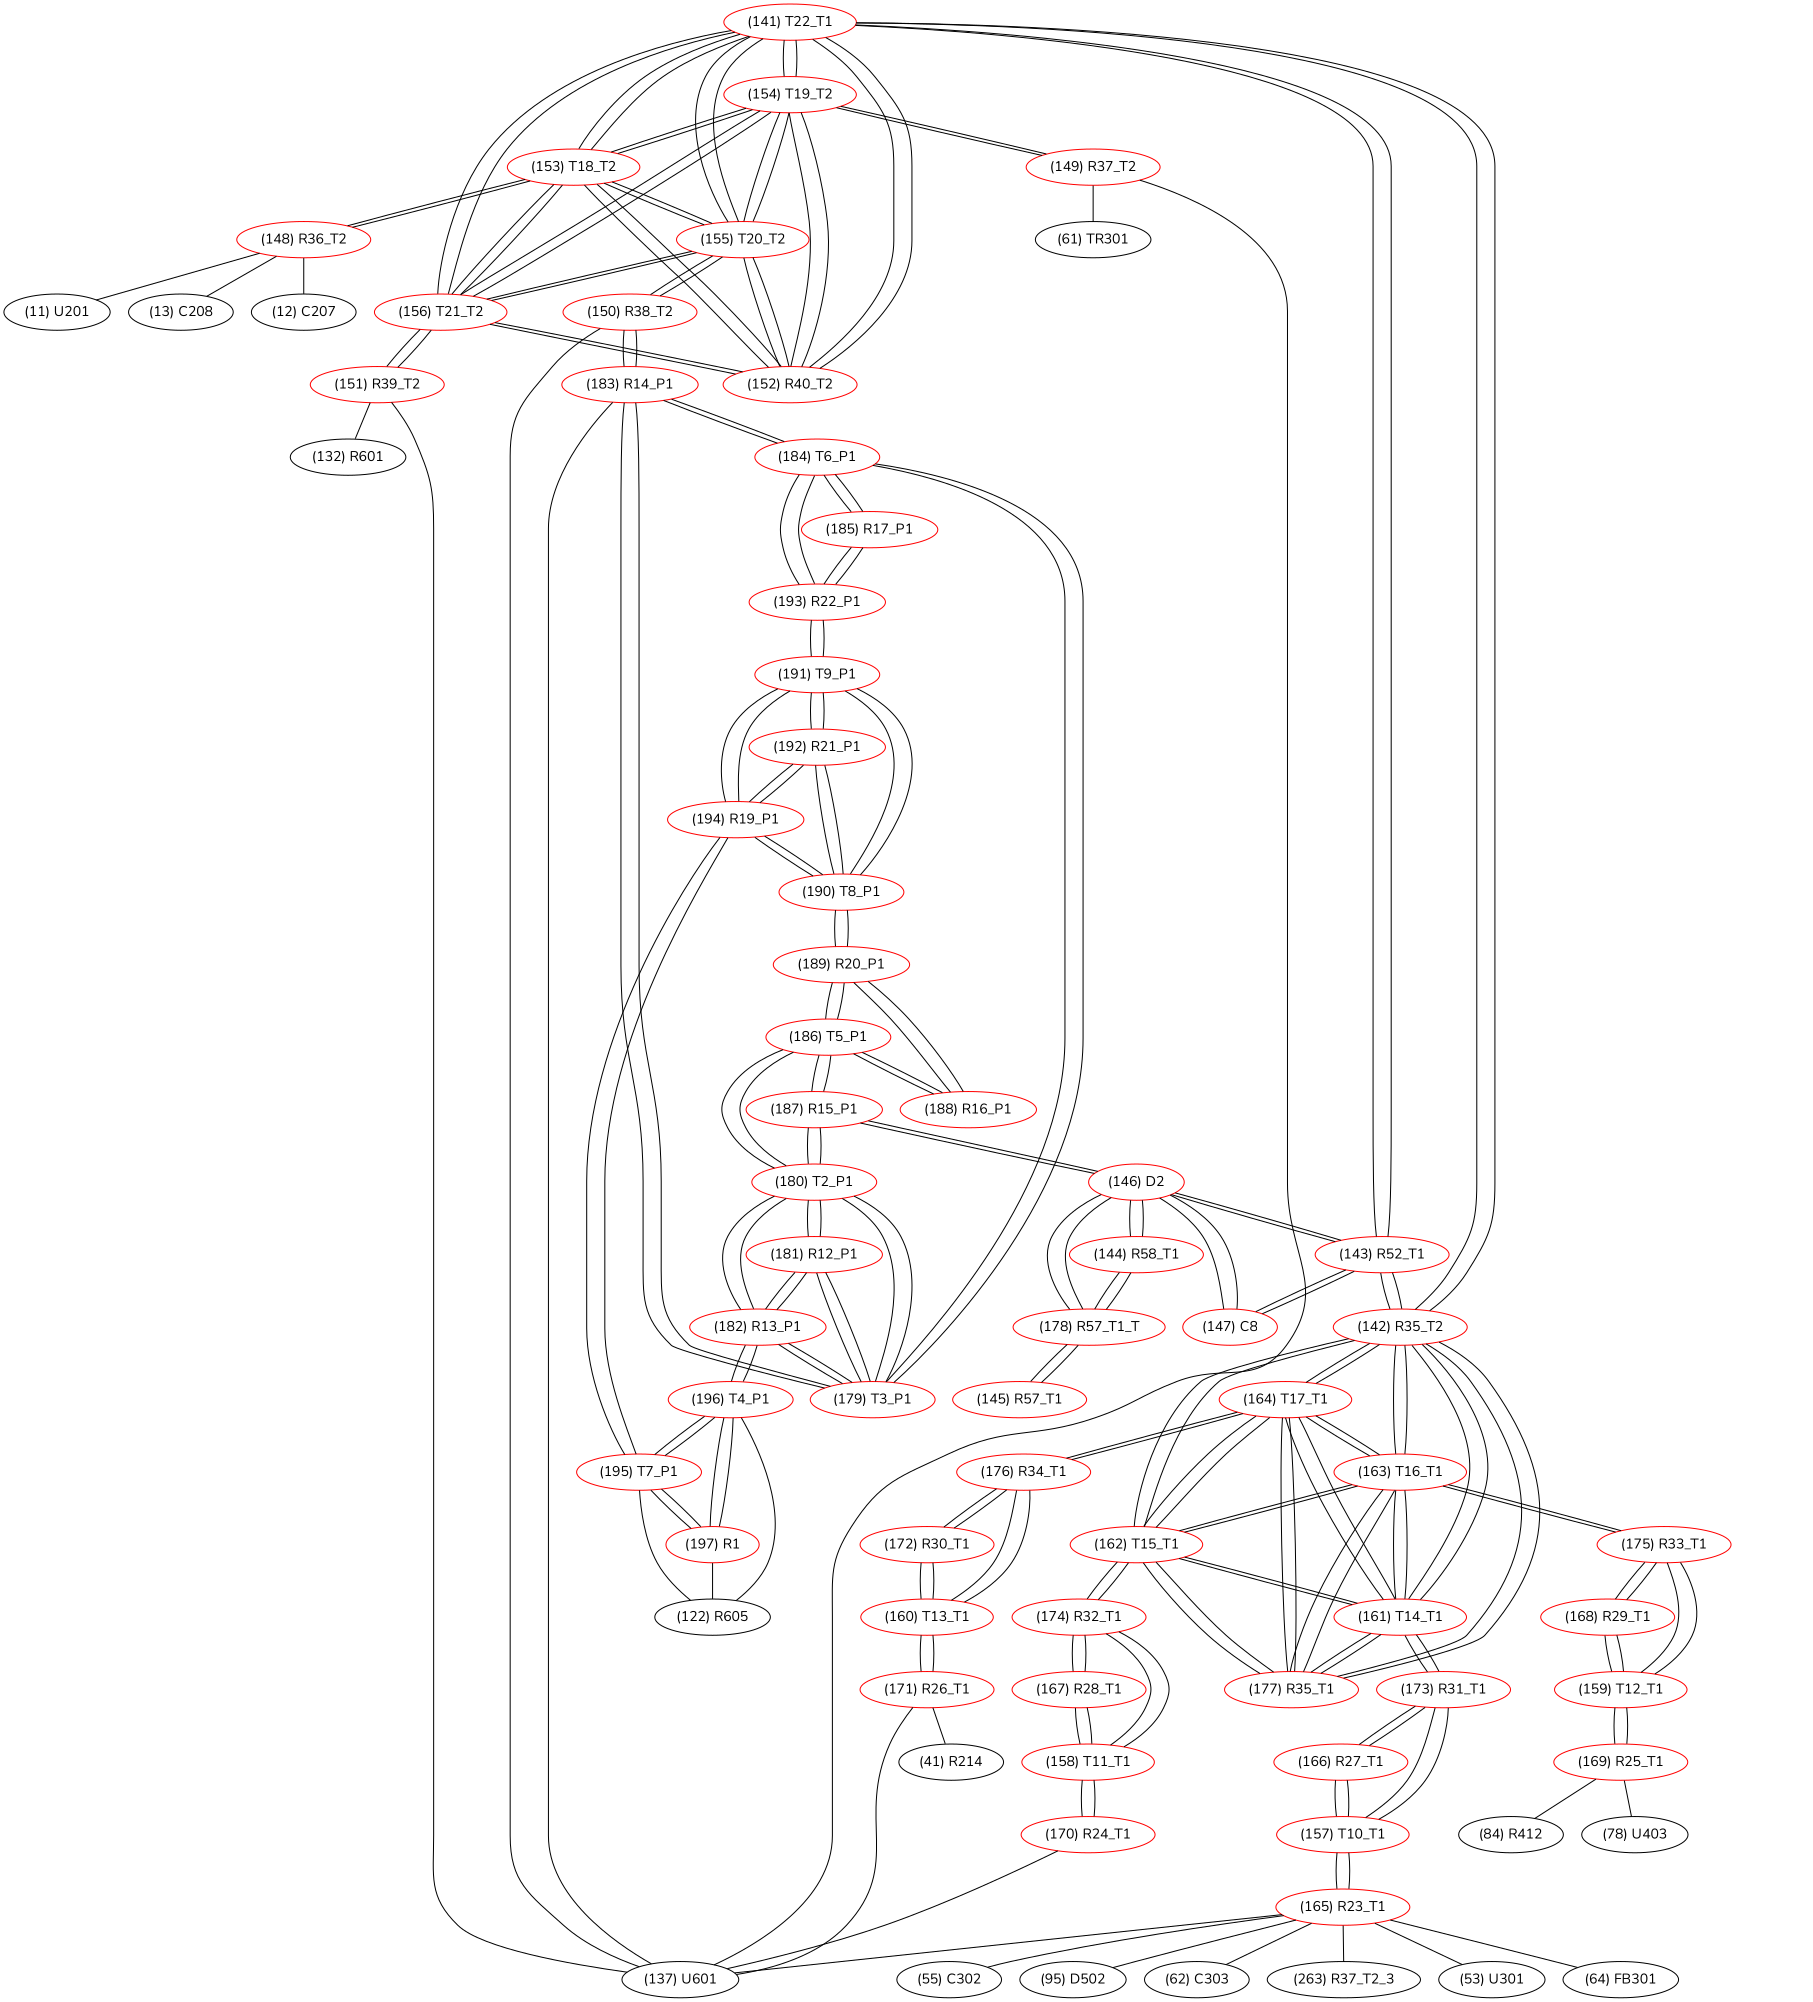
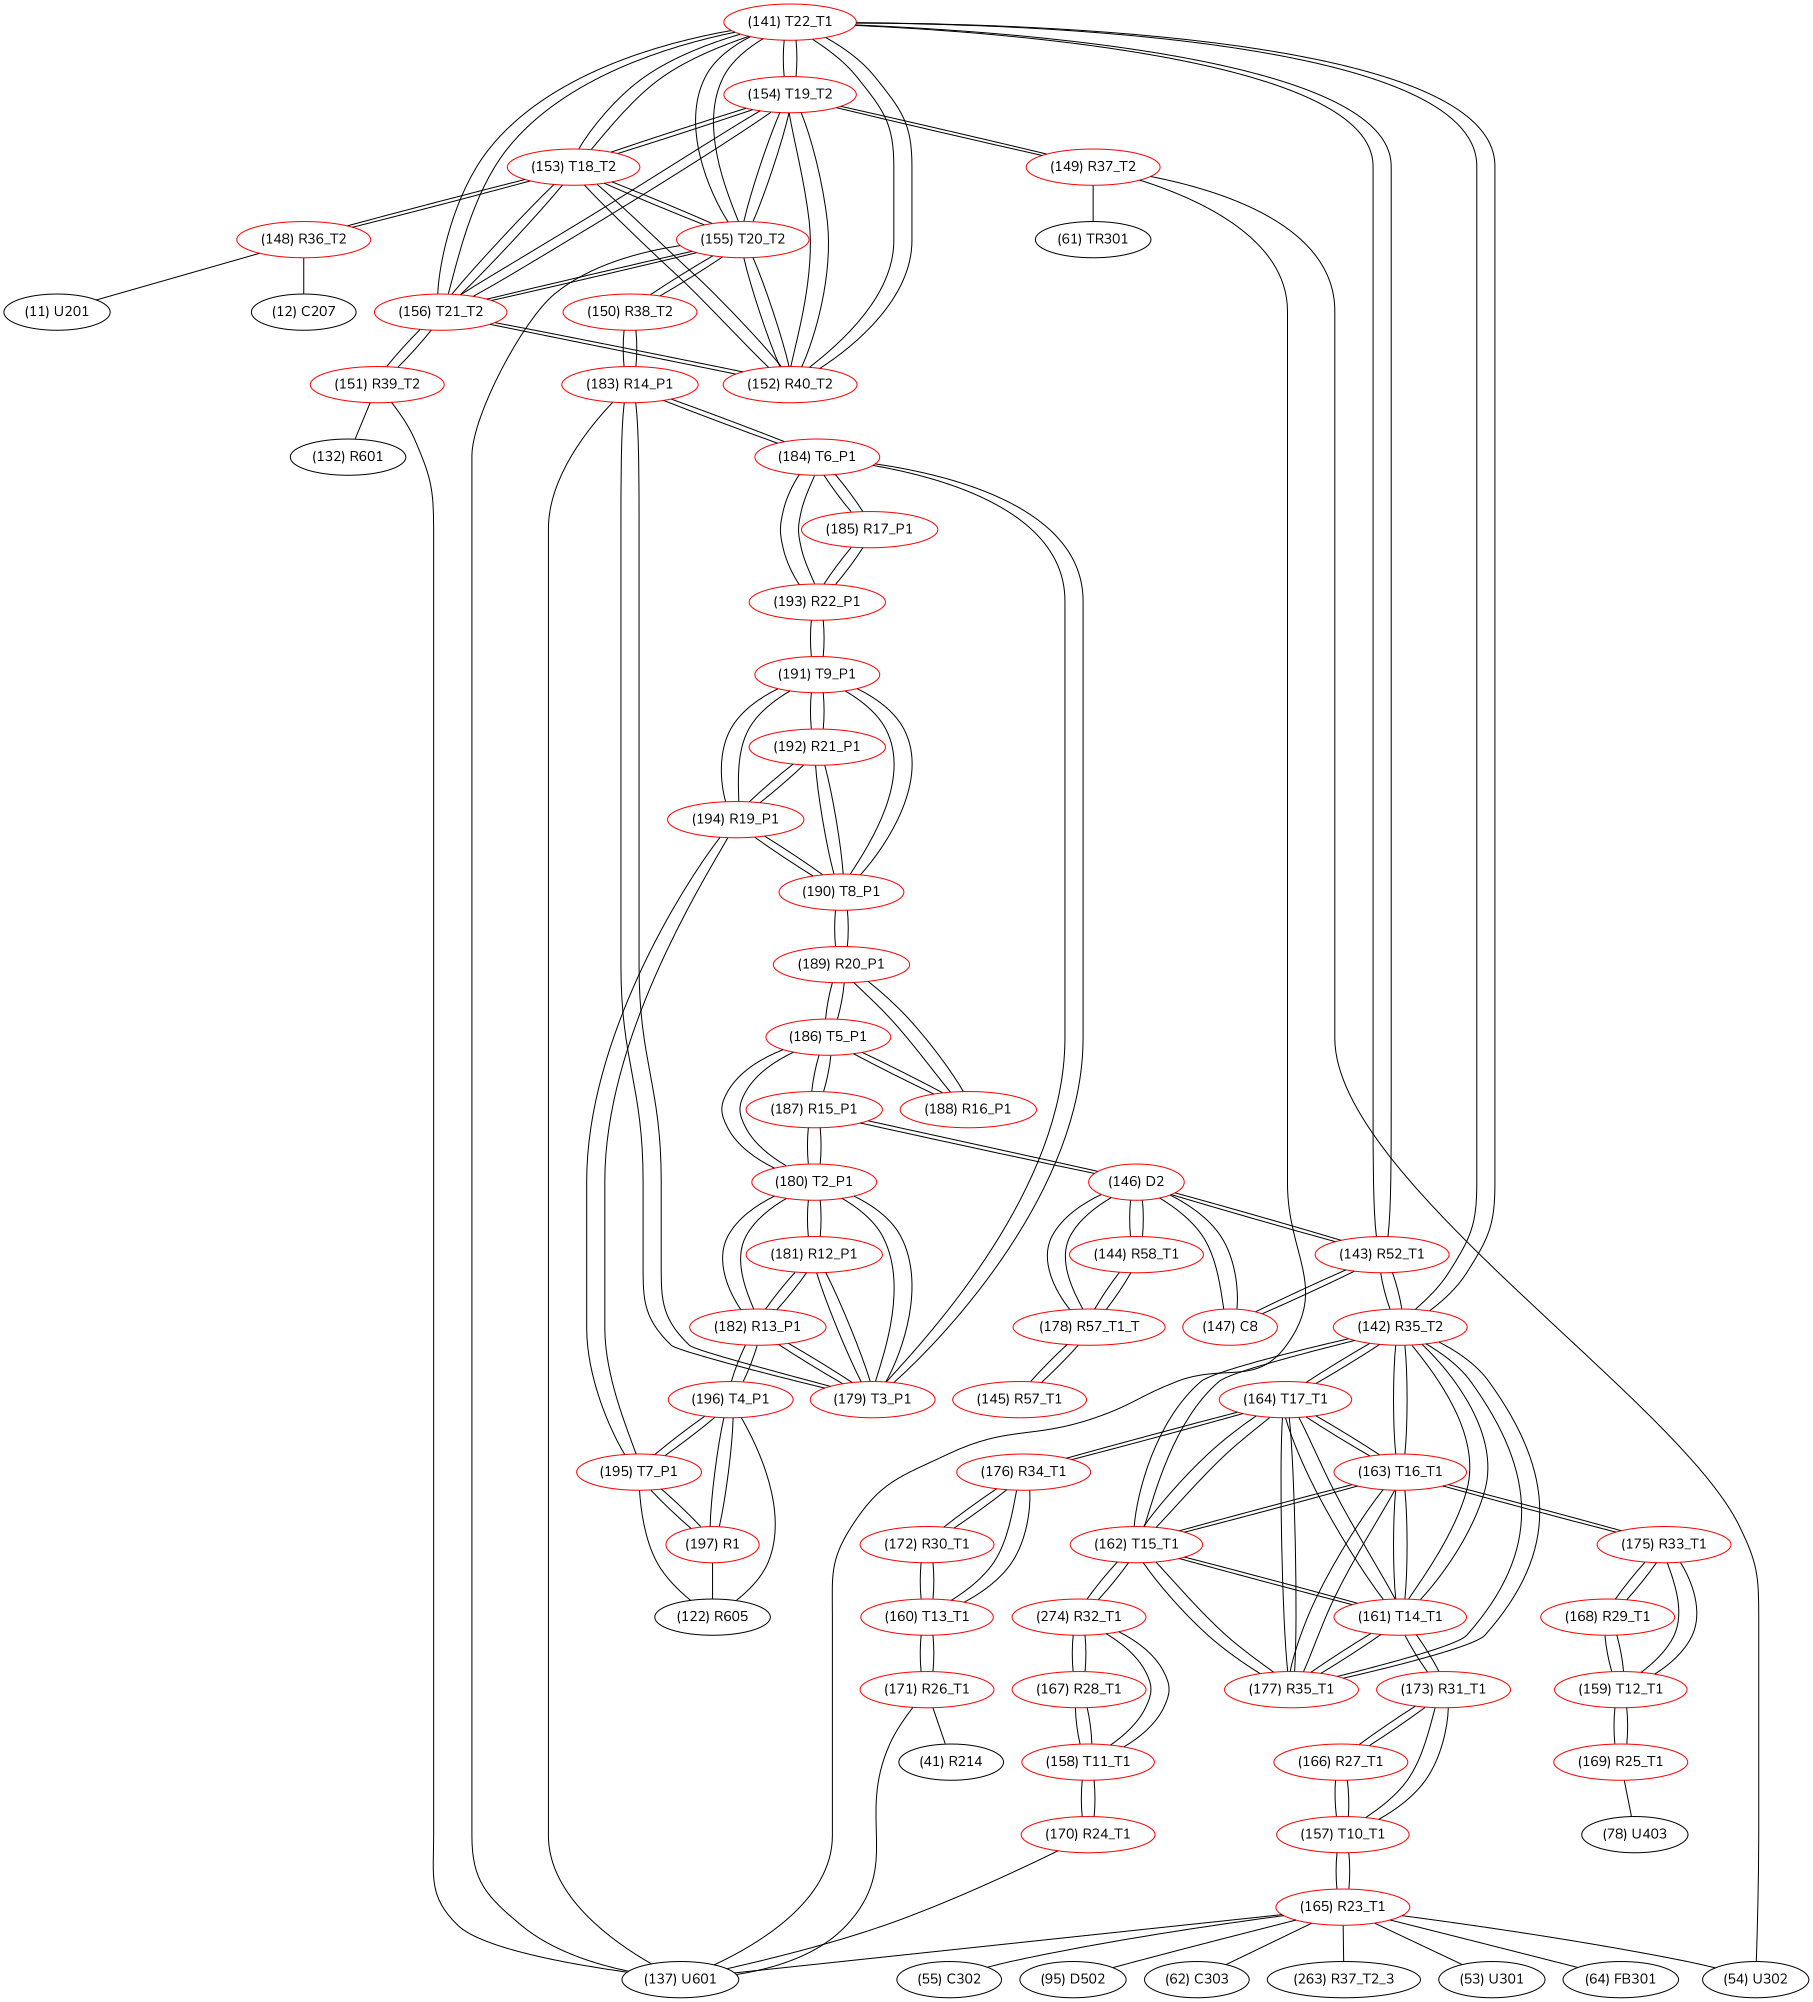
(181, 312) -> none
(510, 1162) -> (472, 1098)
(1079, 1617) -> (1079, 1617)
(1511, 1835) -> none
none -> (1756, 1980)
